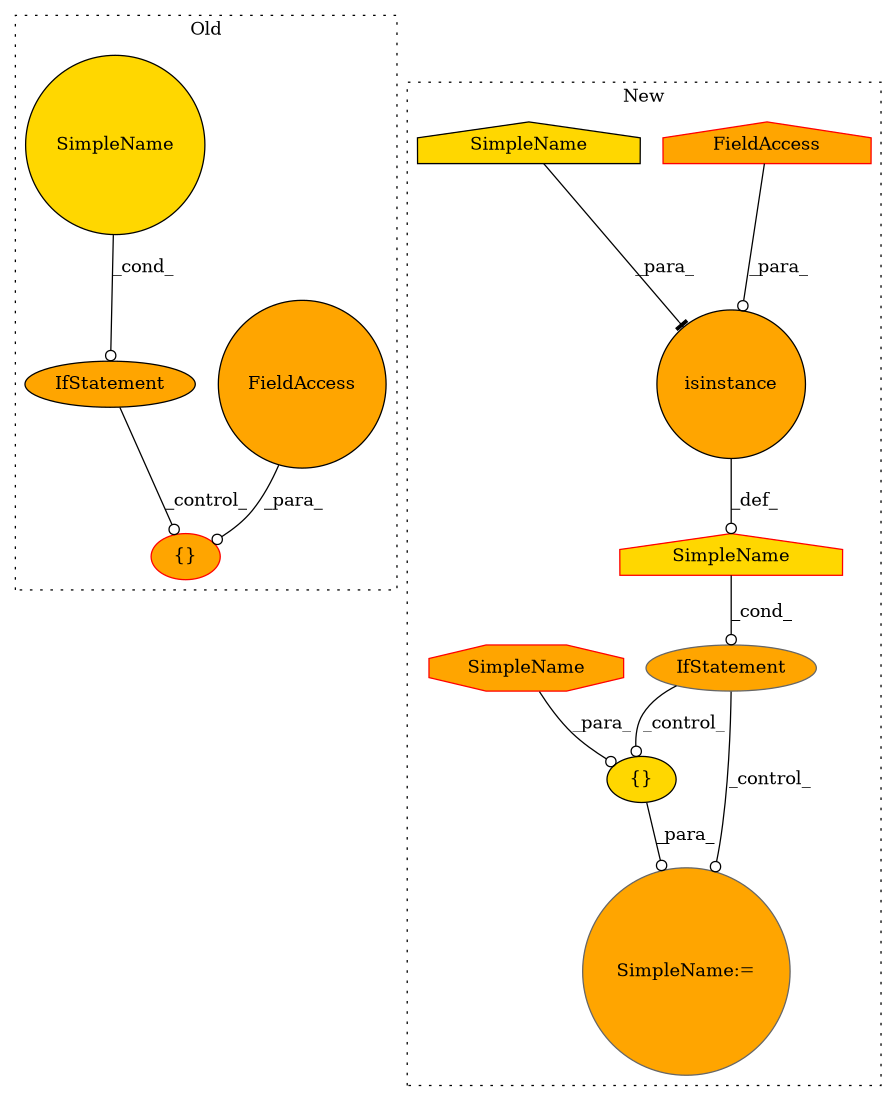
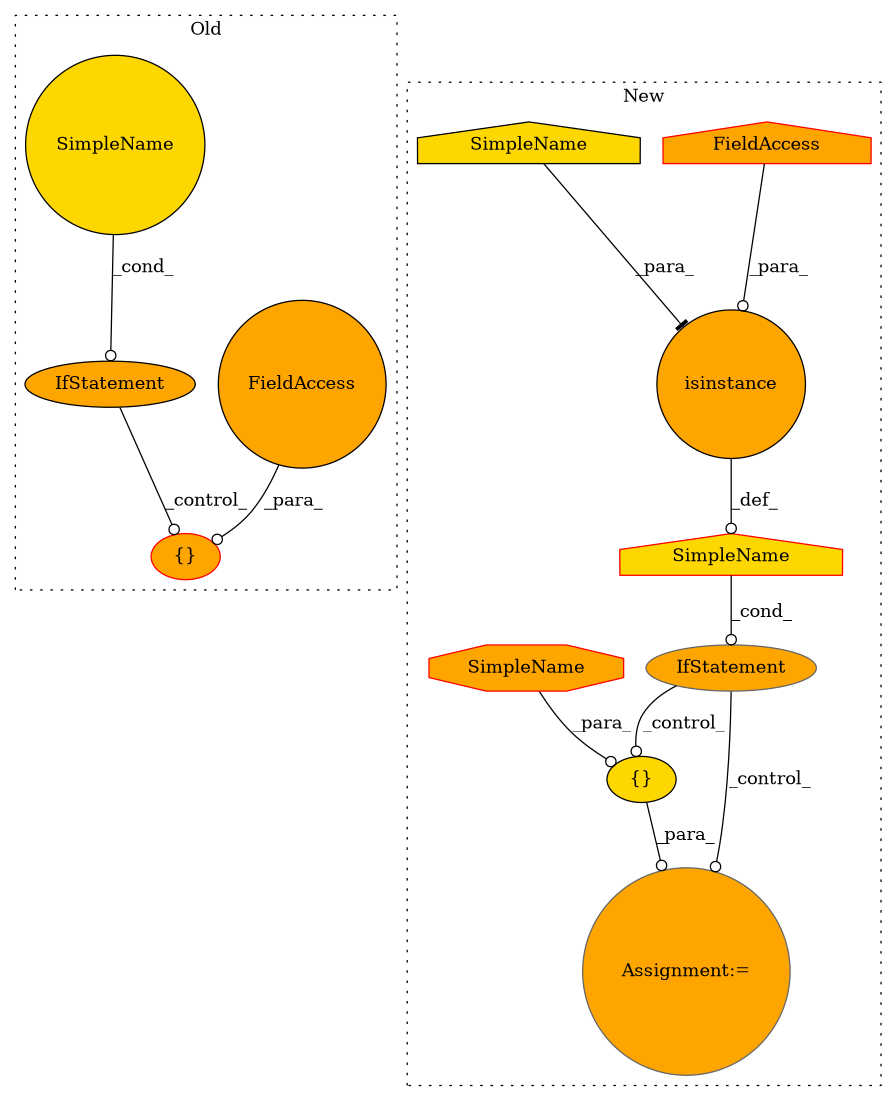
(686, 972) -> (686, 972)
